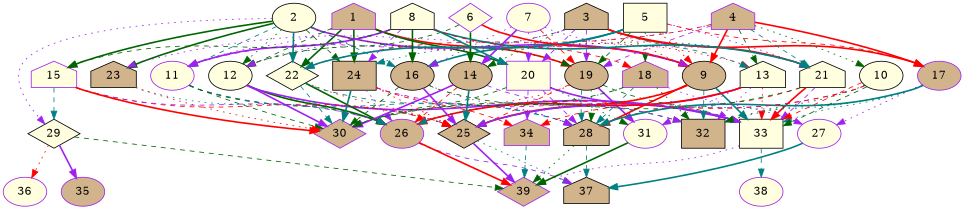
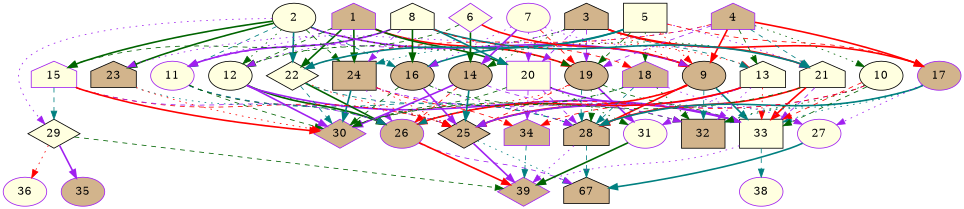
(704, 105) -> (704, 105)
(557, 161) -> (557, 161)
(586, 192) -> (586, 192)
